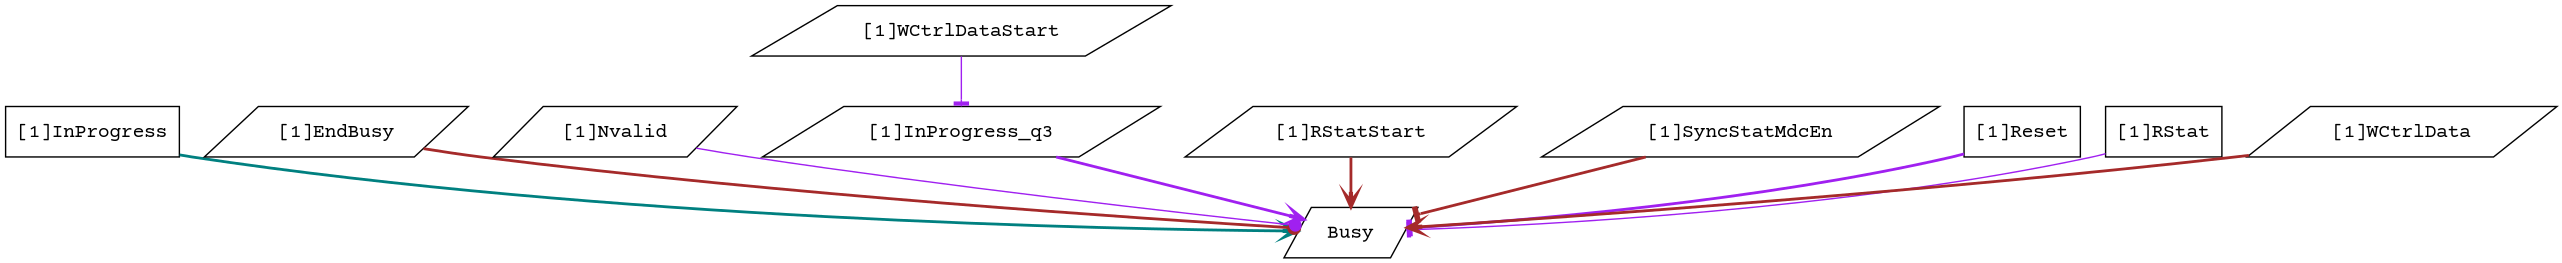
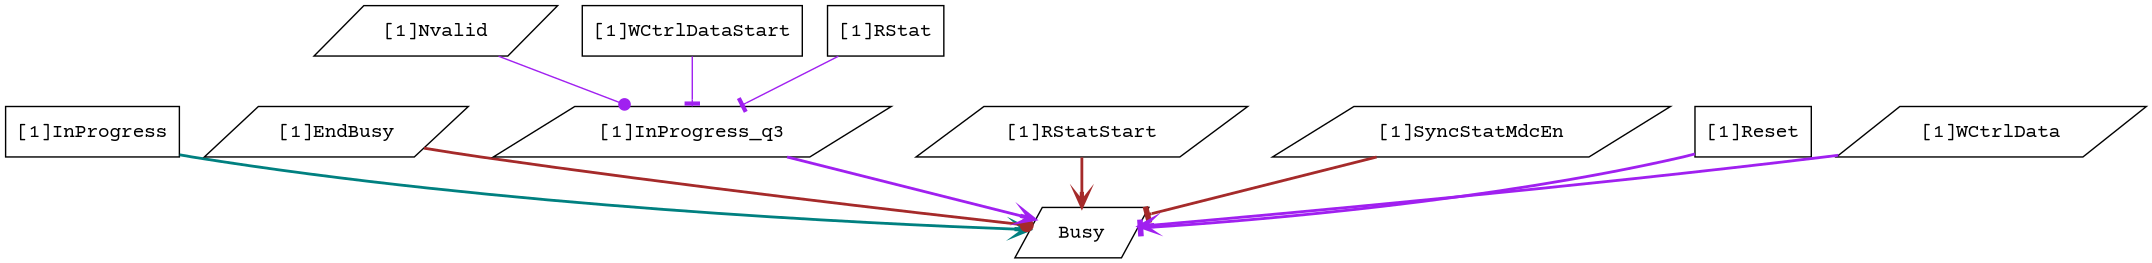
(961, 31) -> (692, 31)
(2042, 177) -> (1616, 181)
(992, 190) -> (559, 79)
(1761, 206) -> (792, 80)
